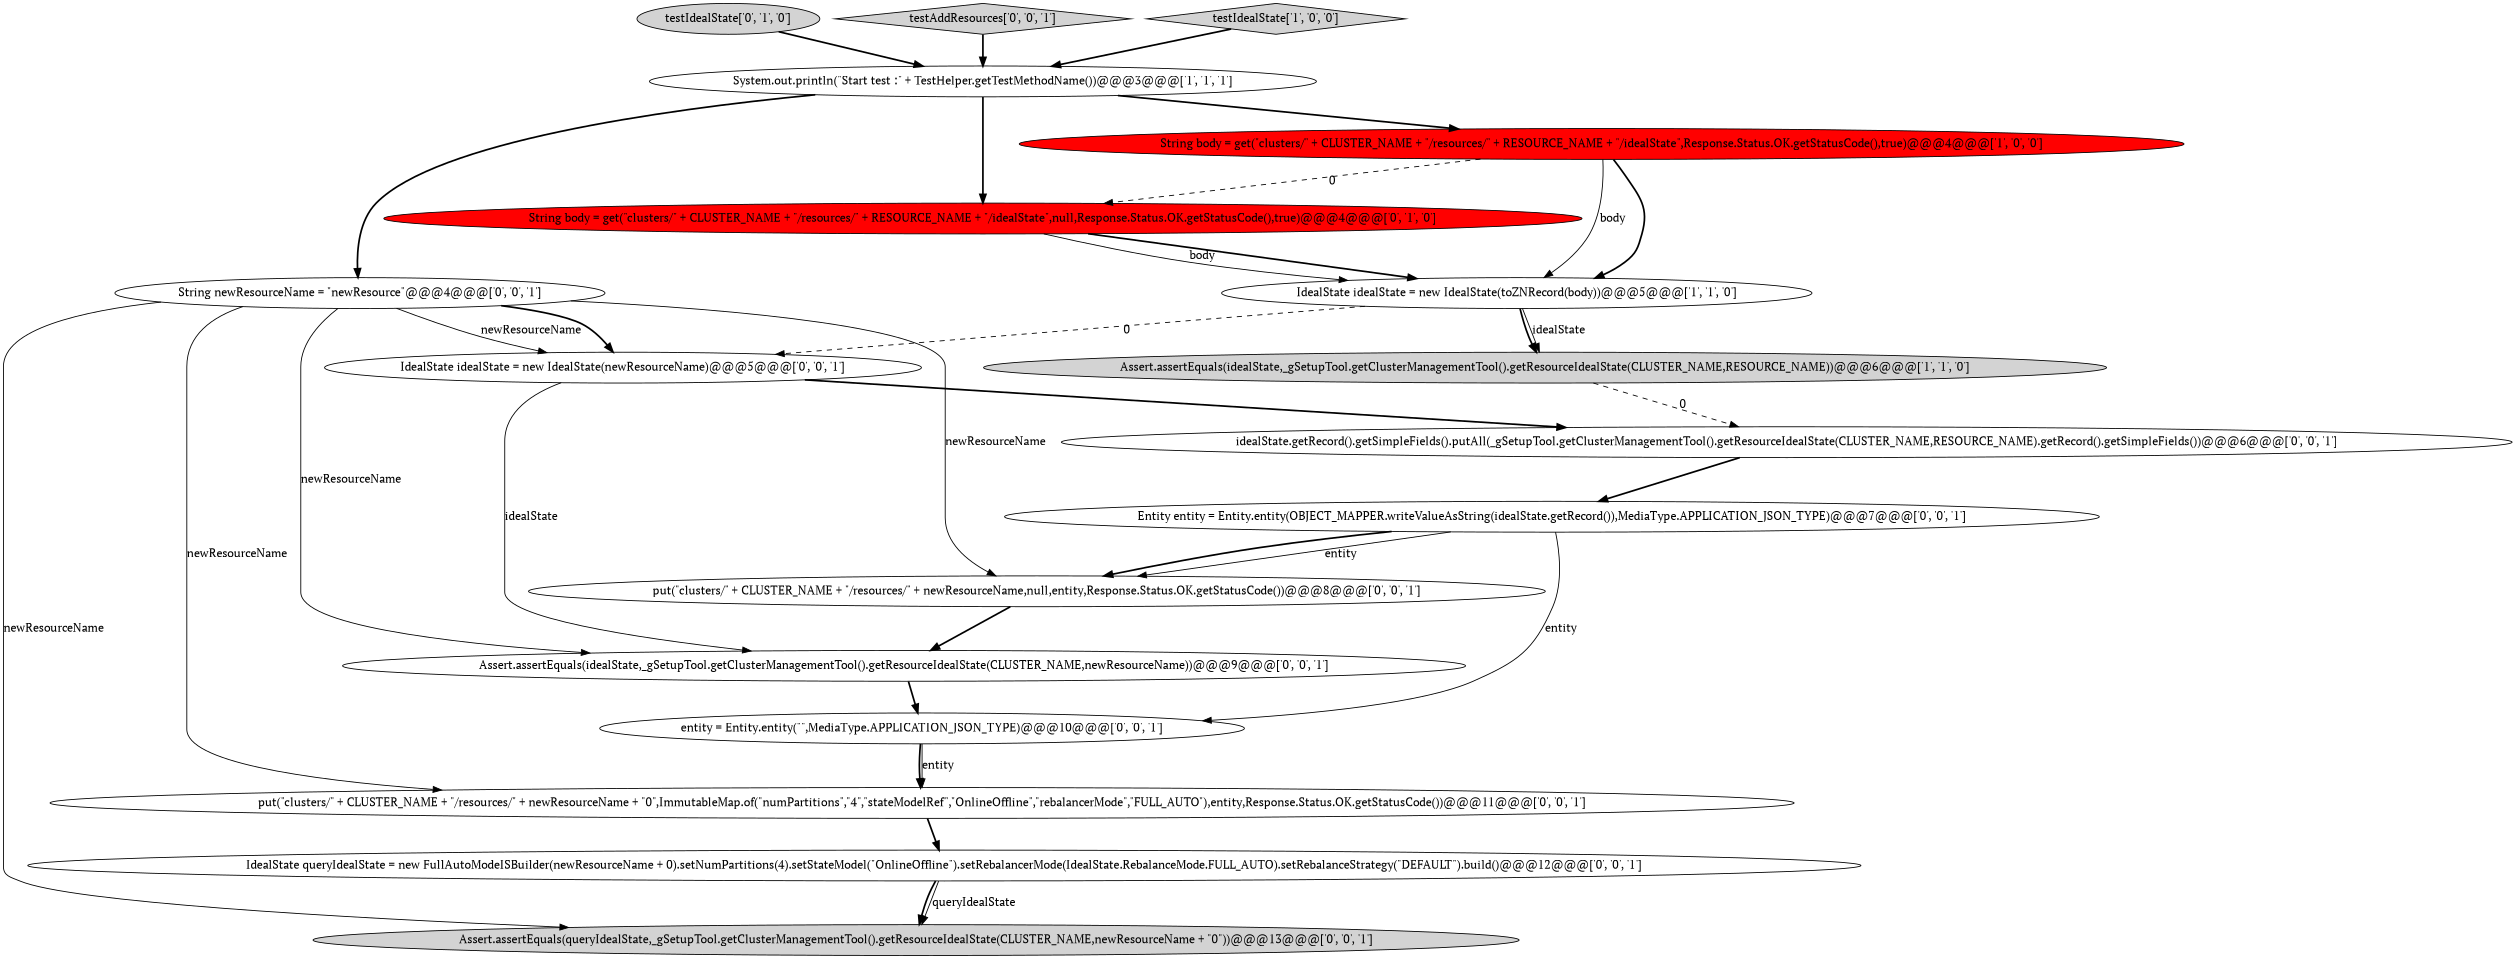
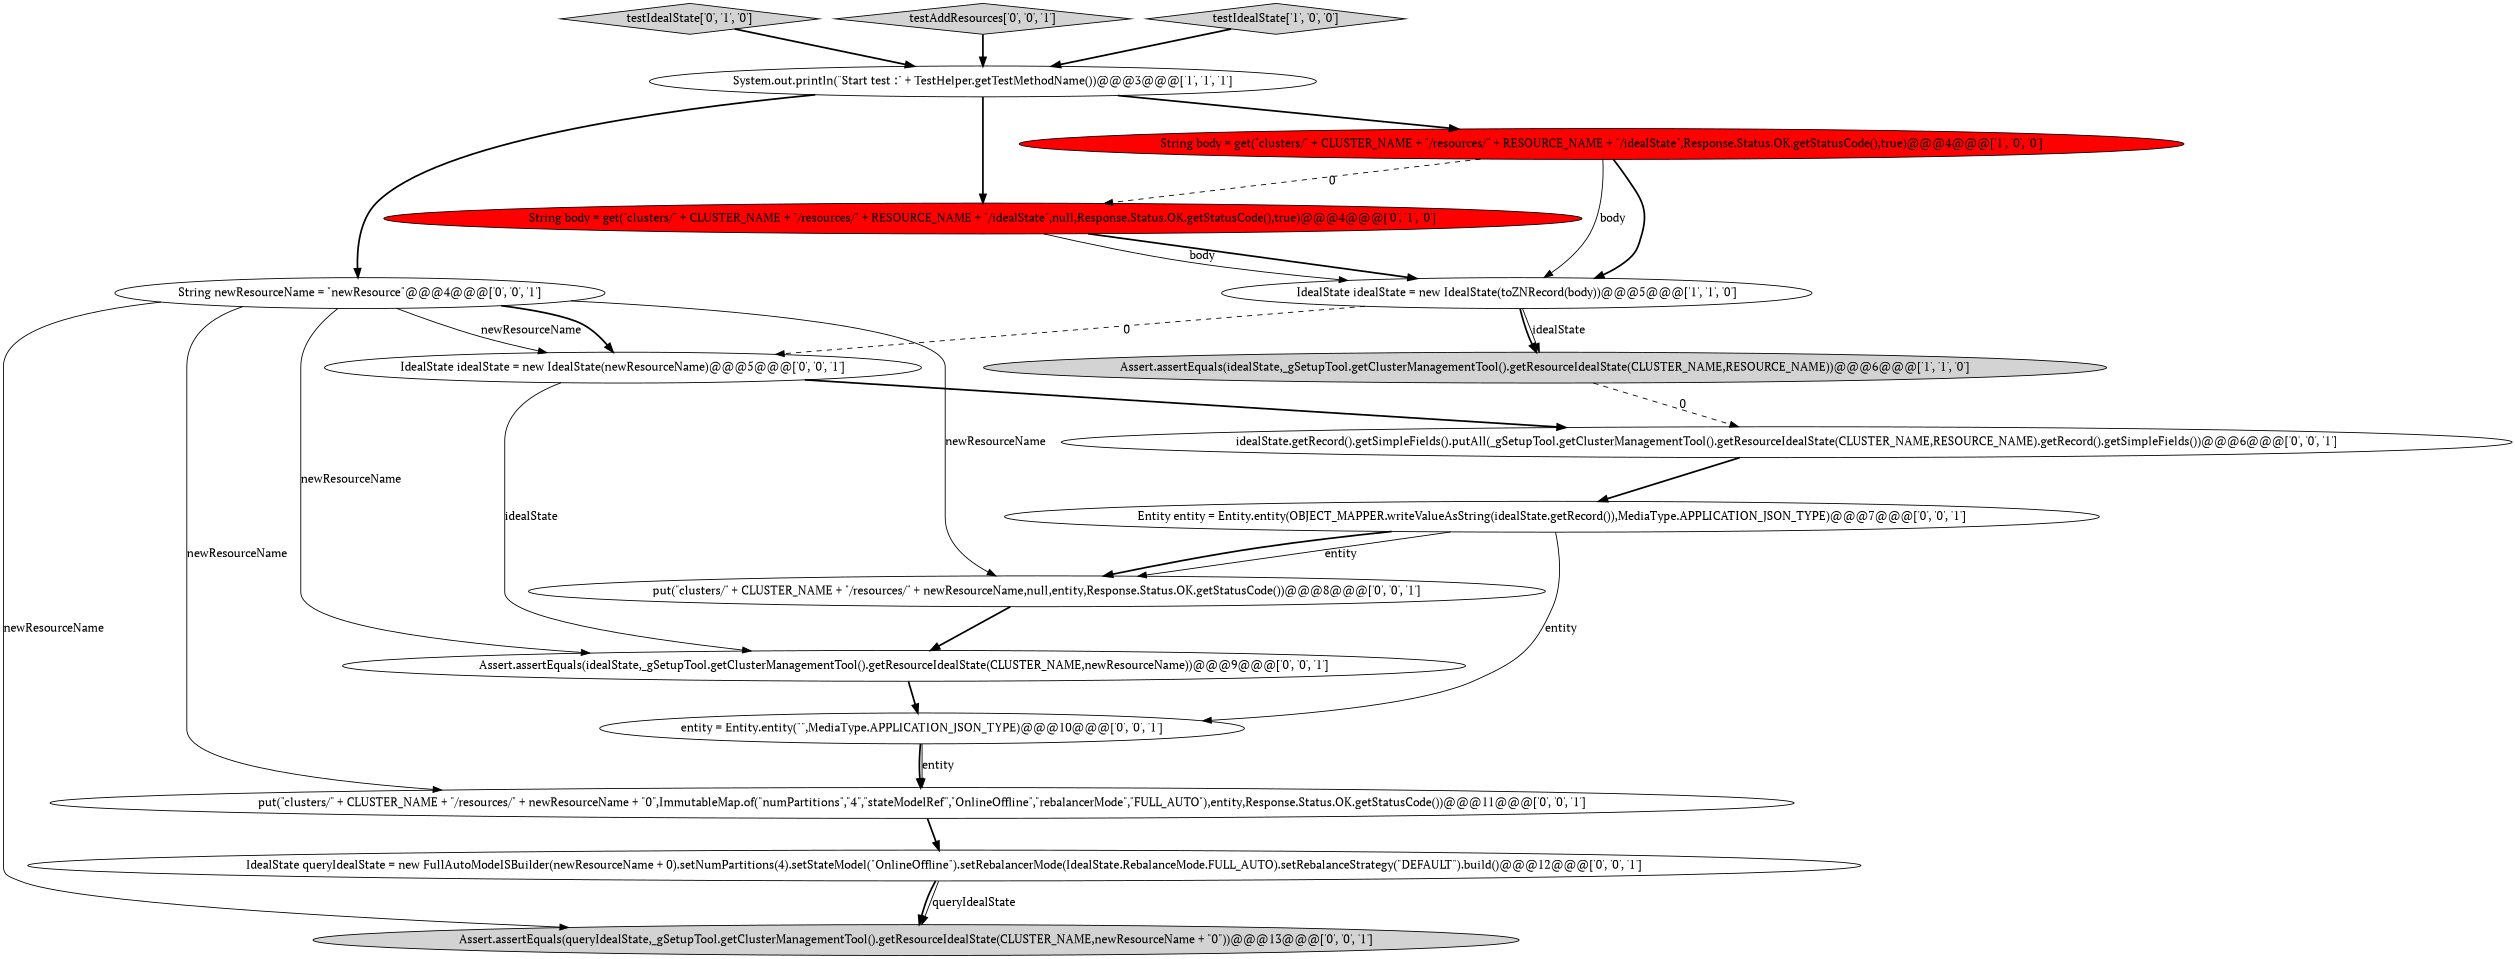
(728, 19) -> (690, 19)
